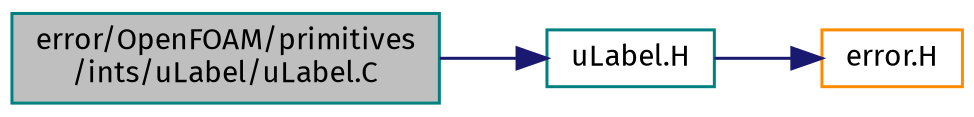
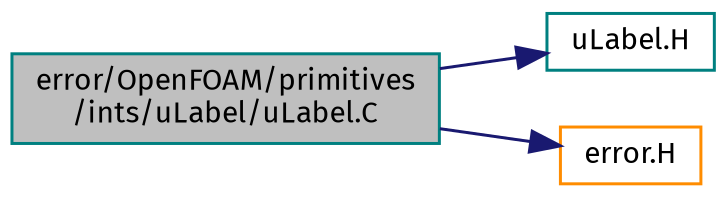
(753, 58) -> (485, 135)
